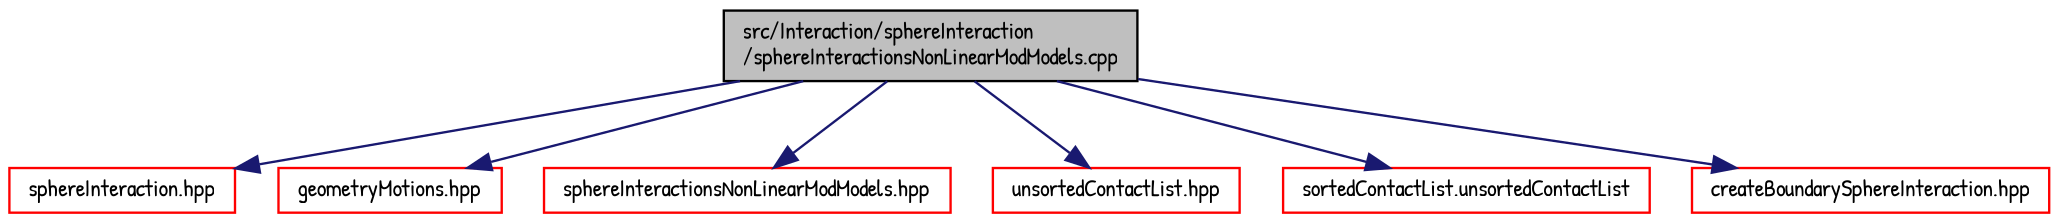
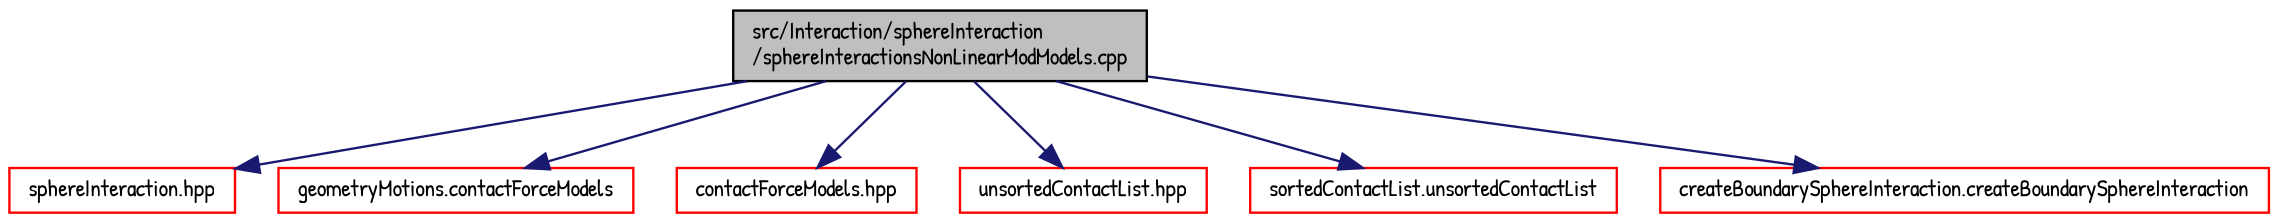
(390, 190) -> (456, 190)
(747, 190) -> (797, 190)
(1871, 190) -> (1965, 190)
